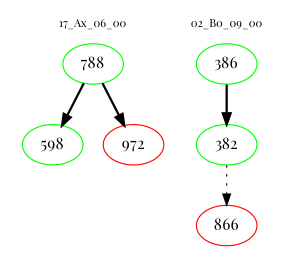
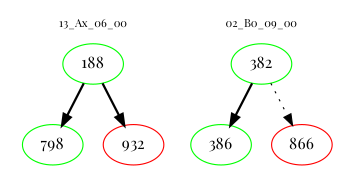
(93, 24) -> (93, 24)
(93, 64) -> (93, 64)
(227, 99) -> (244, 99)
(53, 145) -> (53, 145)
(134, 145) -> (134, 145)
